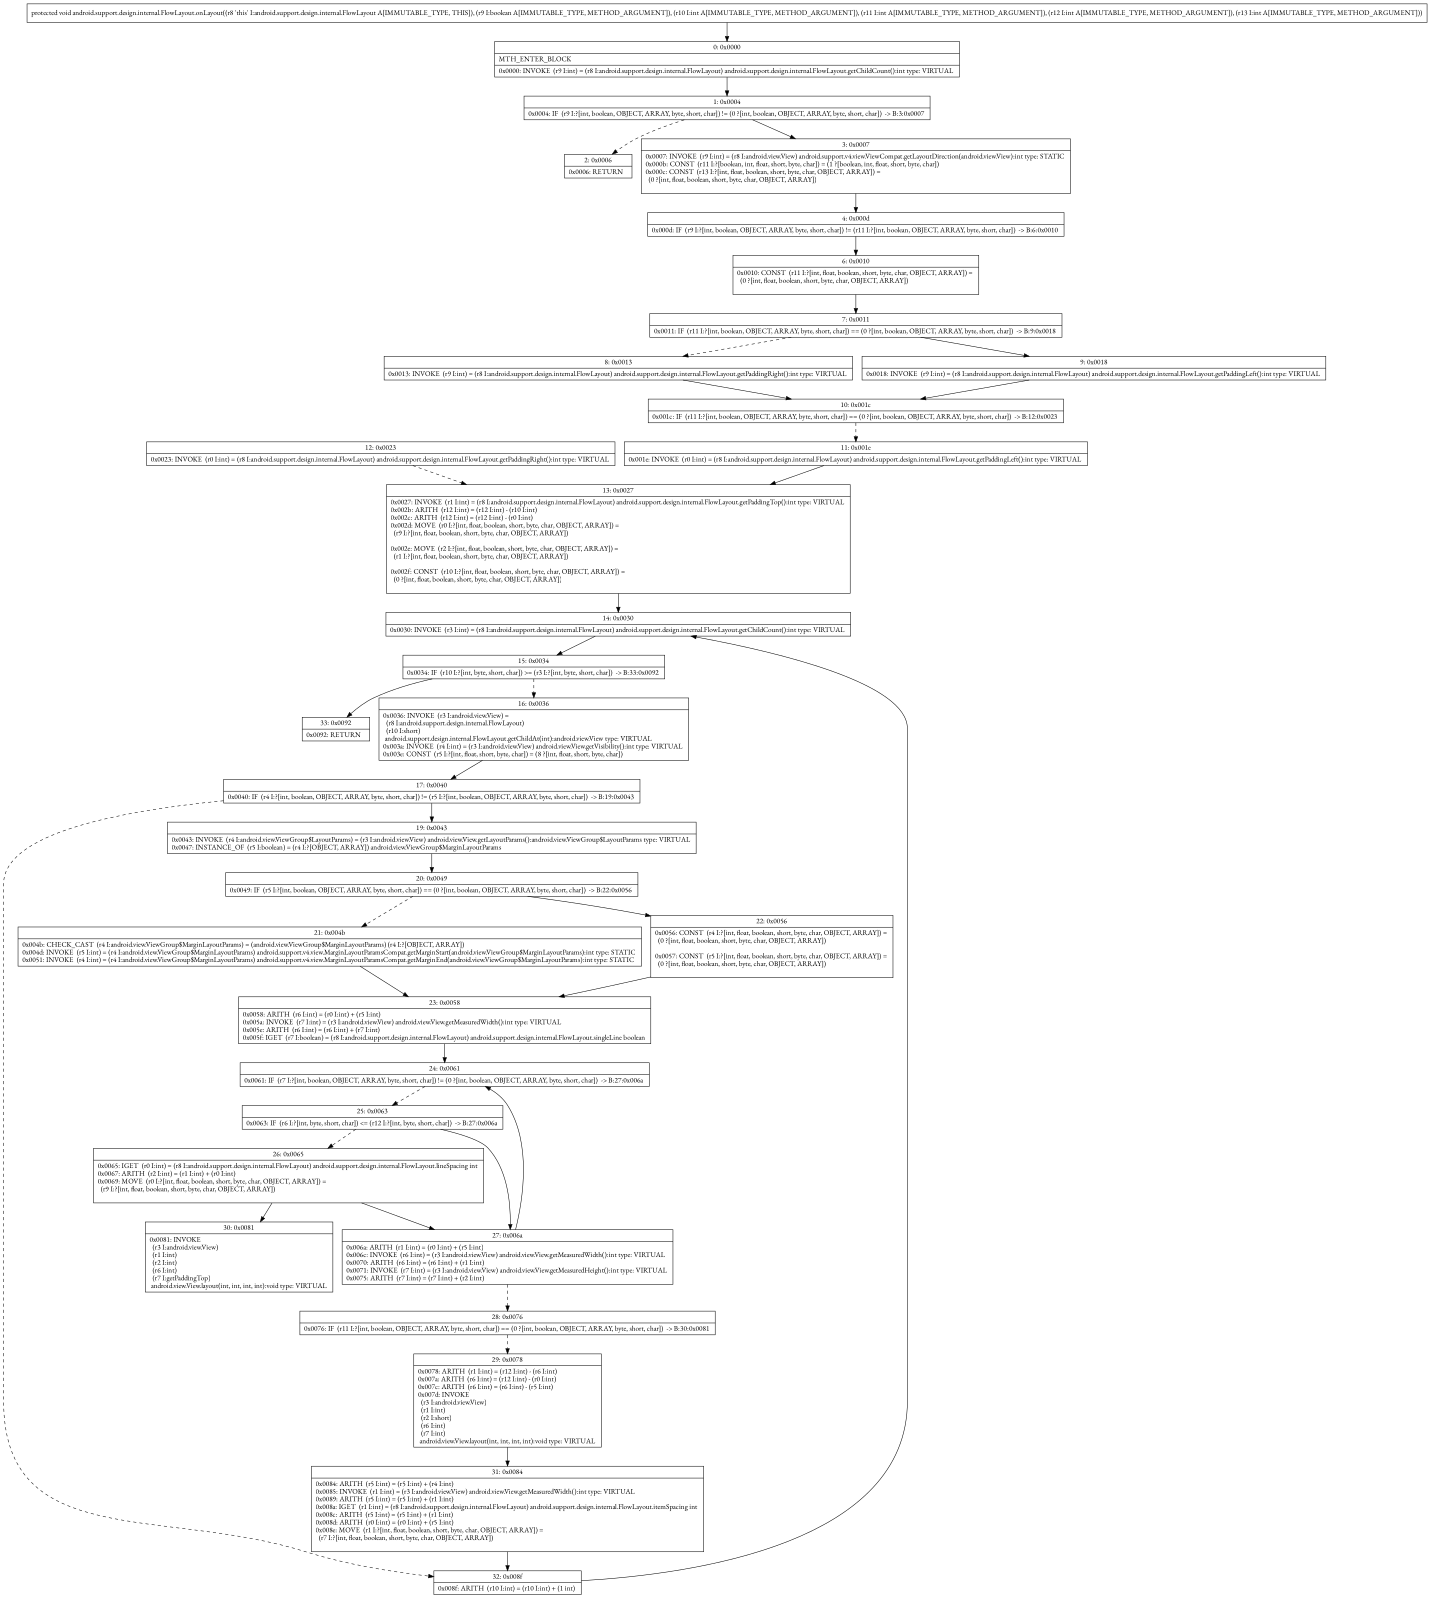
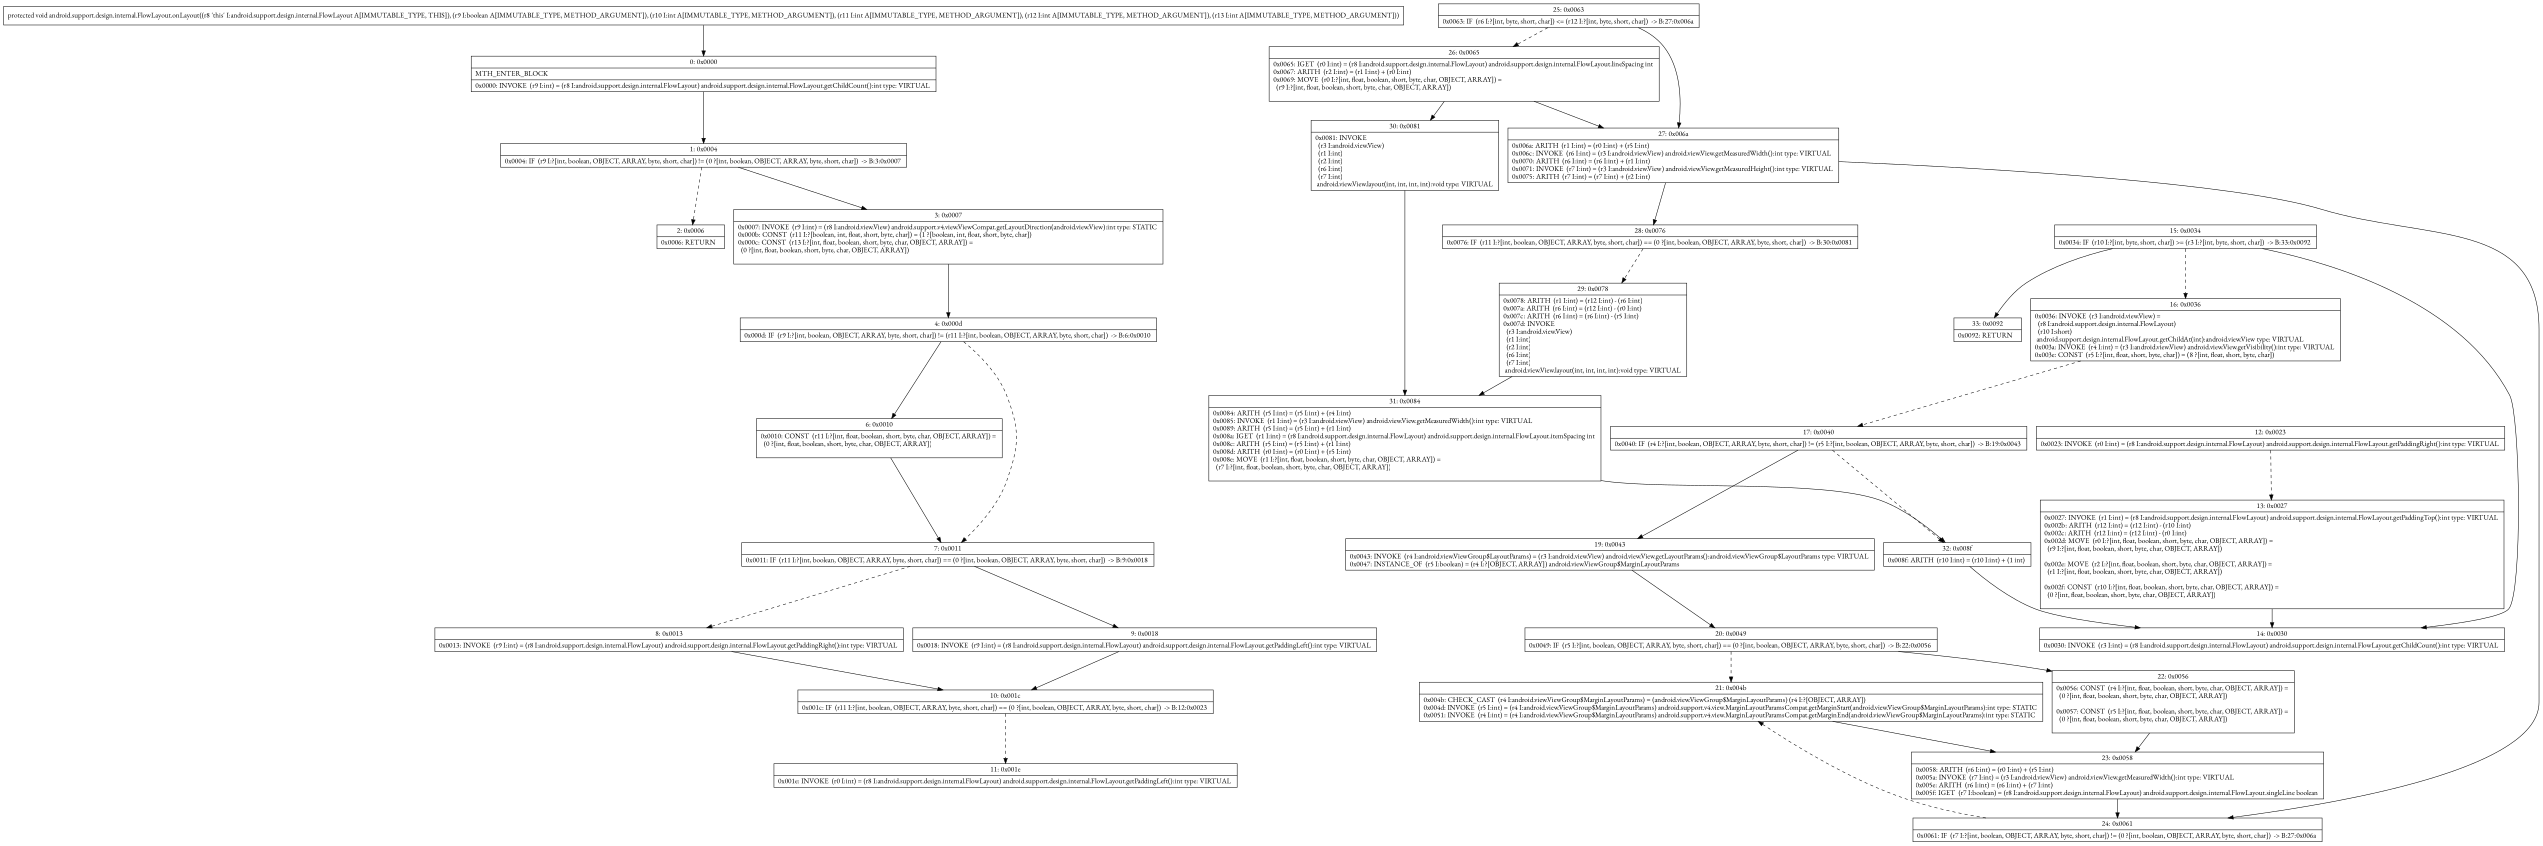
none -> (1405, 290)
none -> (1016, 439)
(799, 474) -> none
(578, 644) -> (2510, 397)
(469, 768) -> (1972, 393)
(411, 1095) -> (1869, 784)
(180, 1278) -> (1329, 176)
(508, 1295) -> (1660, 201)
(435, 1418) -> (1517, 347)
